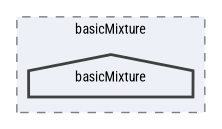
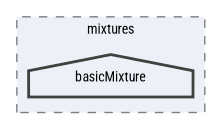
(111, 30) -> (111, 30)
